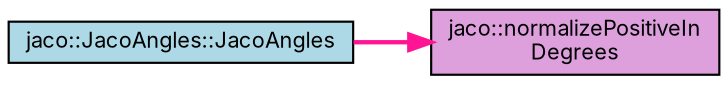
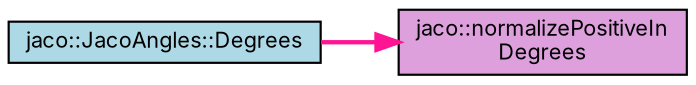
(181, 42) -> (165, 42)
